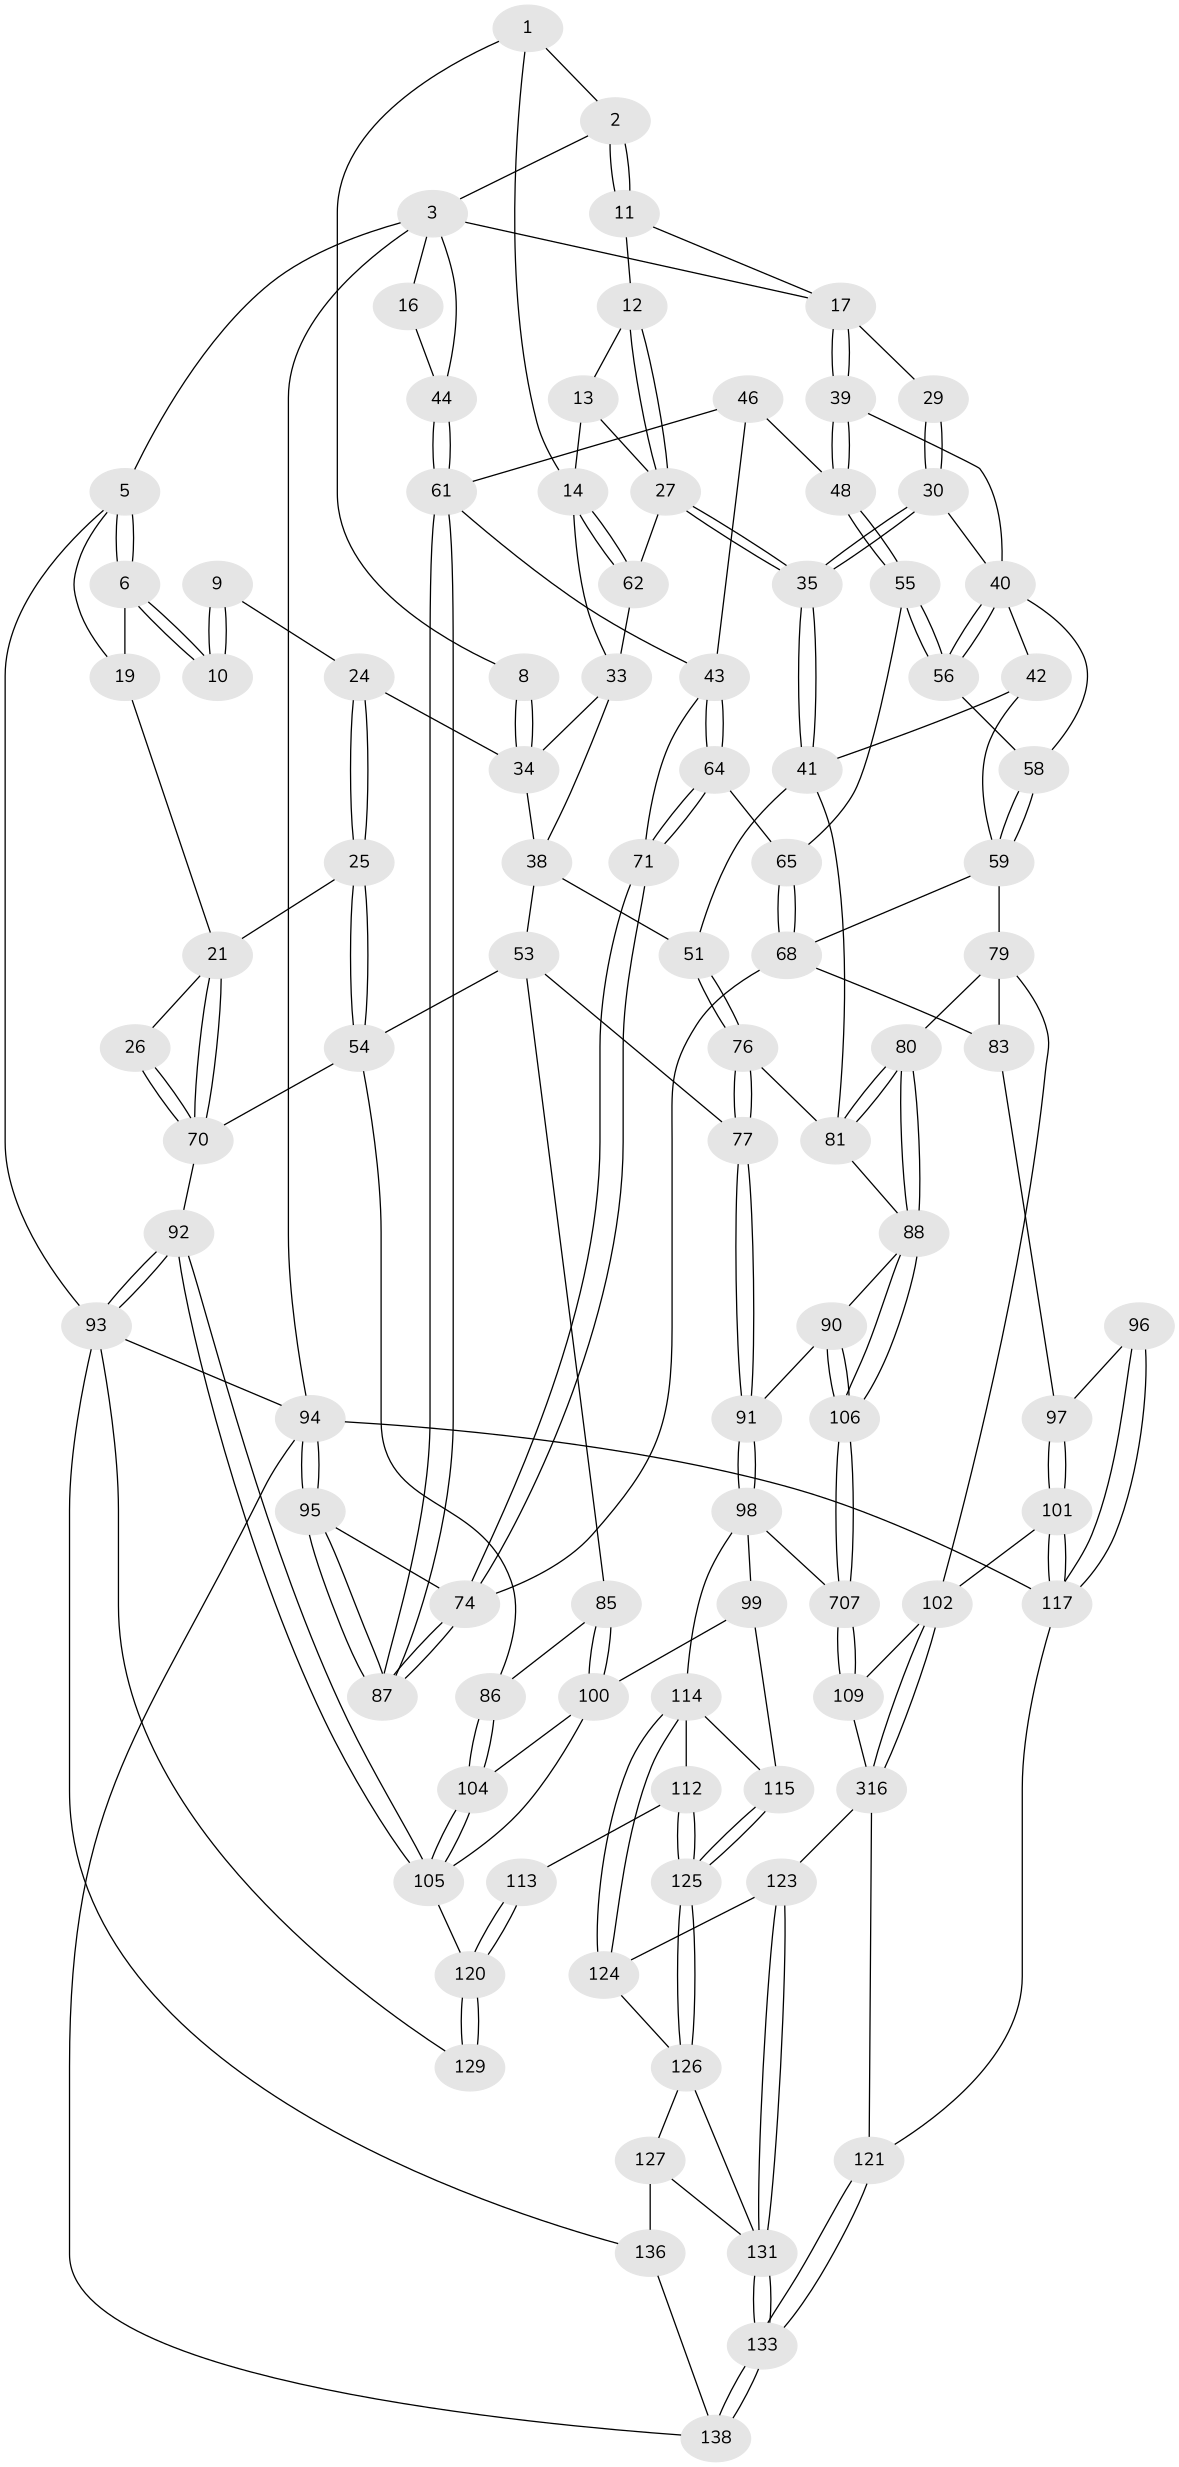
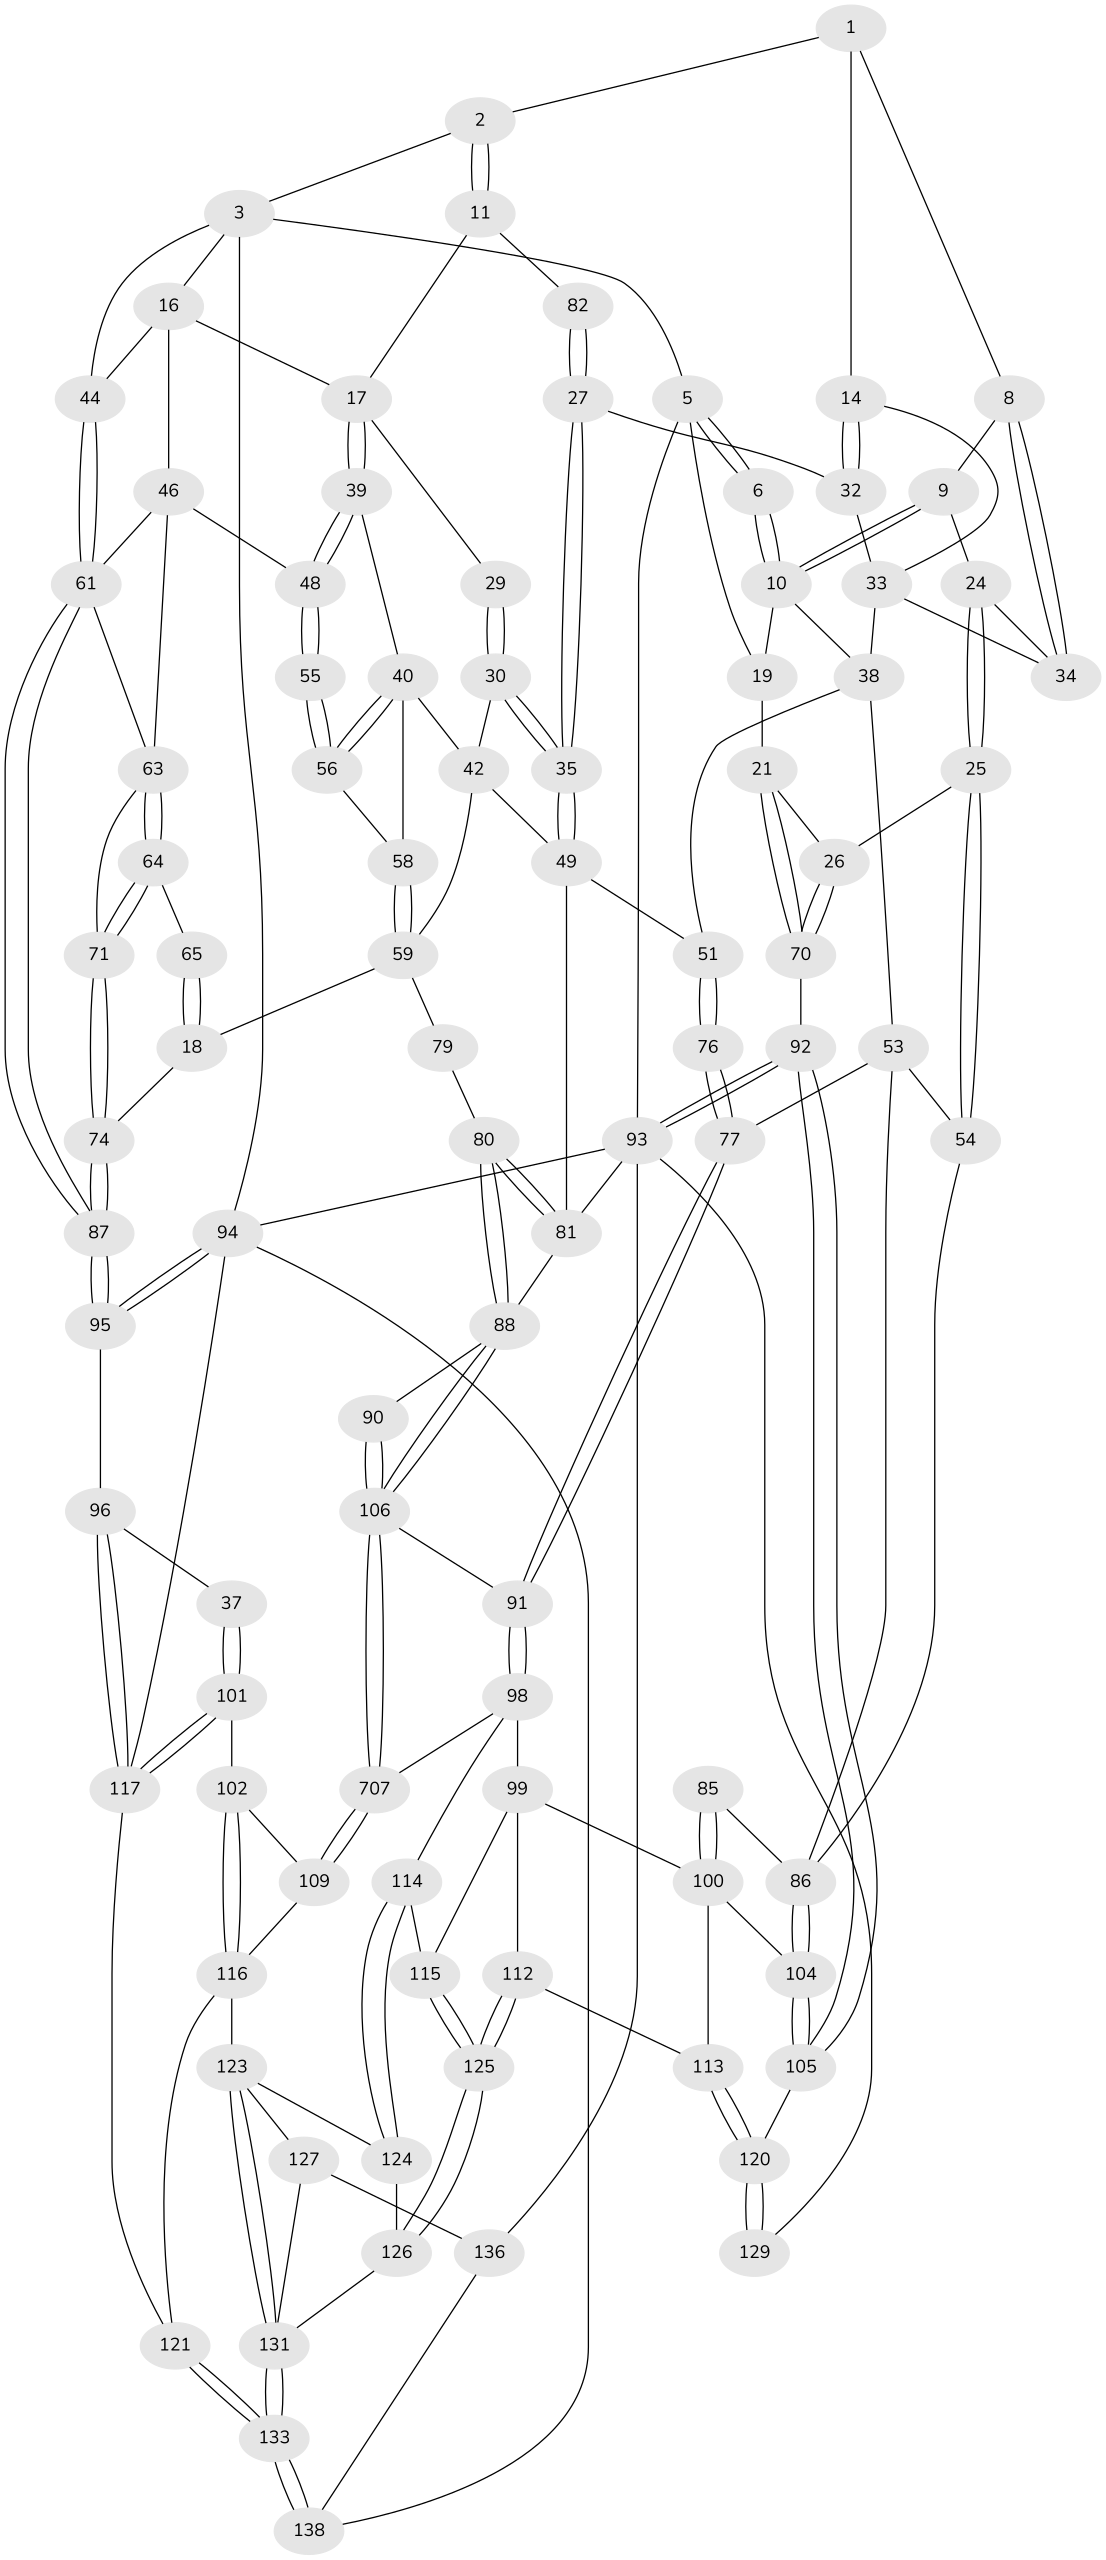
(637, 260) -> (263, 353)
(632, 306) -> (578, 306)
none -> (169, 399)
(583, 399) -> none
none -> (978, 443)
(967, 538) -> (485, 723)
(633, 585) -> (851, 492)
(125, 631) -> (769, 631)
(715, 677) -> (153, 770)
(874, 735) -> none
(807, 770) -> (566, 863)
(530, 816) -> (823, 631)
(298, 903) -> (905, 816)
(787, 955) -> (192, 1048)
(999, 1048) -> none
(279, 1094) -> none
(789, 1094) -> (602, 1187)
(1014, 1277) -> none
(565, 1280) -> (886, 1471)
(789, 1372) -> (446, 1558)
(1057, 1419) -> (232, 1604)
(388, 1558) -> (100, 1419)
(686, 1743) -> (518, 1882)
(872, 1790) -> (232, 1975)
(529, 1802) -> (708, 1975)
(668, 2114) -> (268, 2114)
